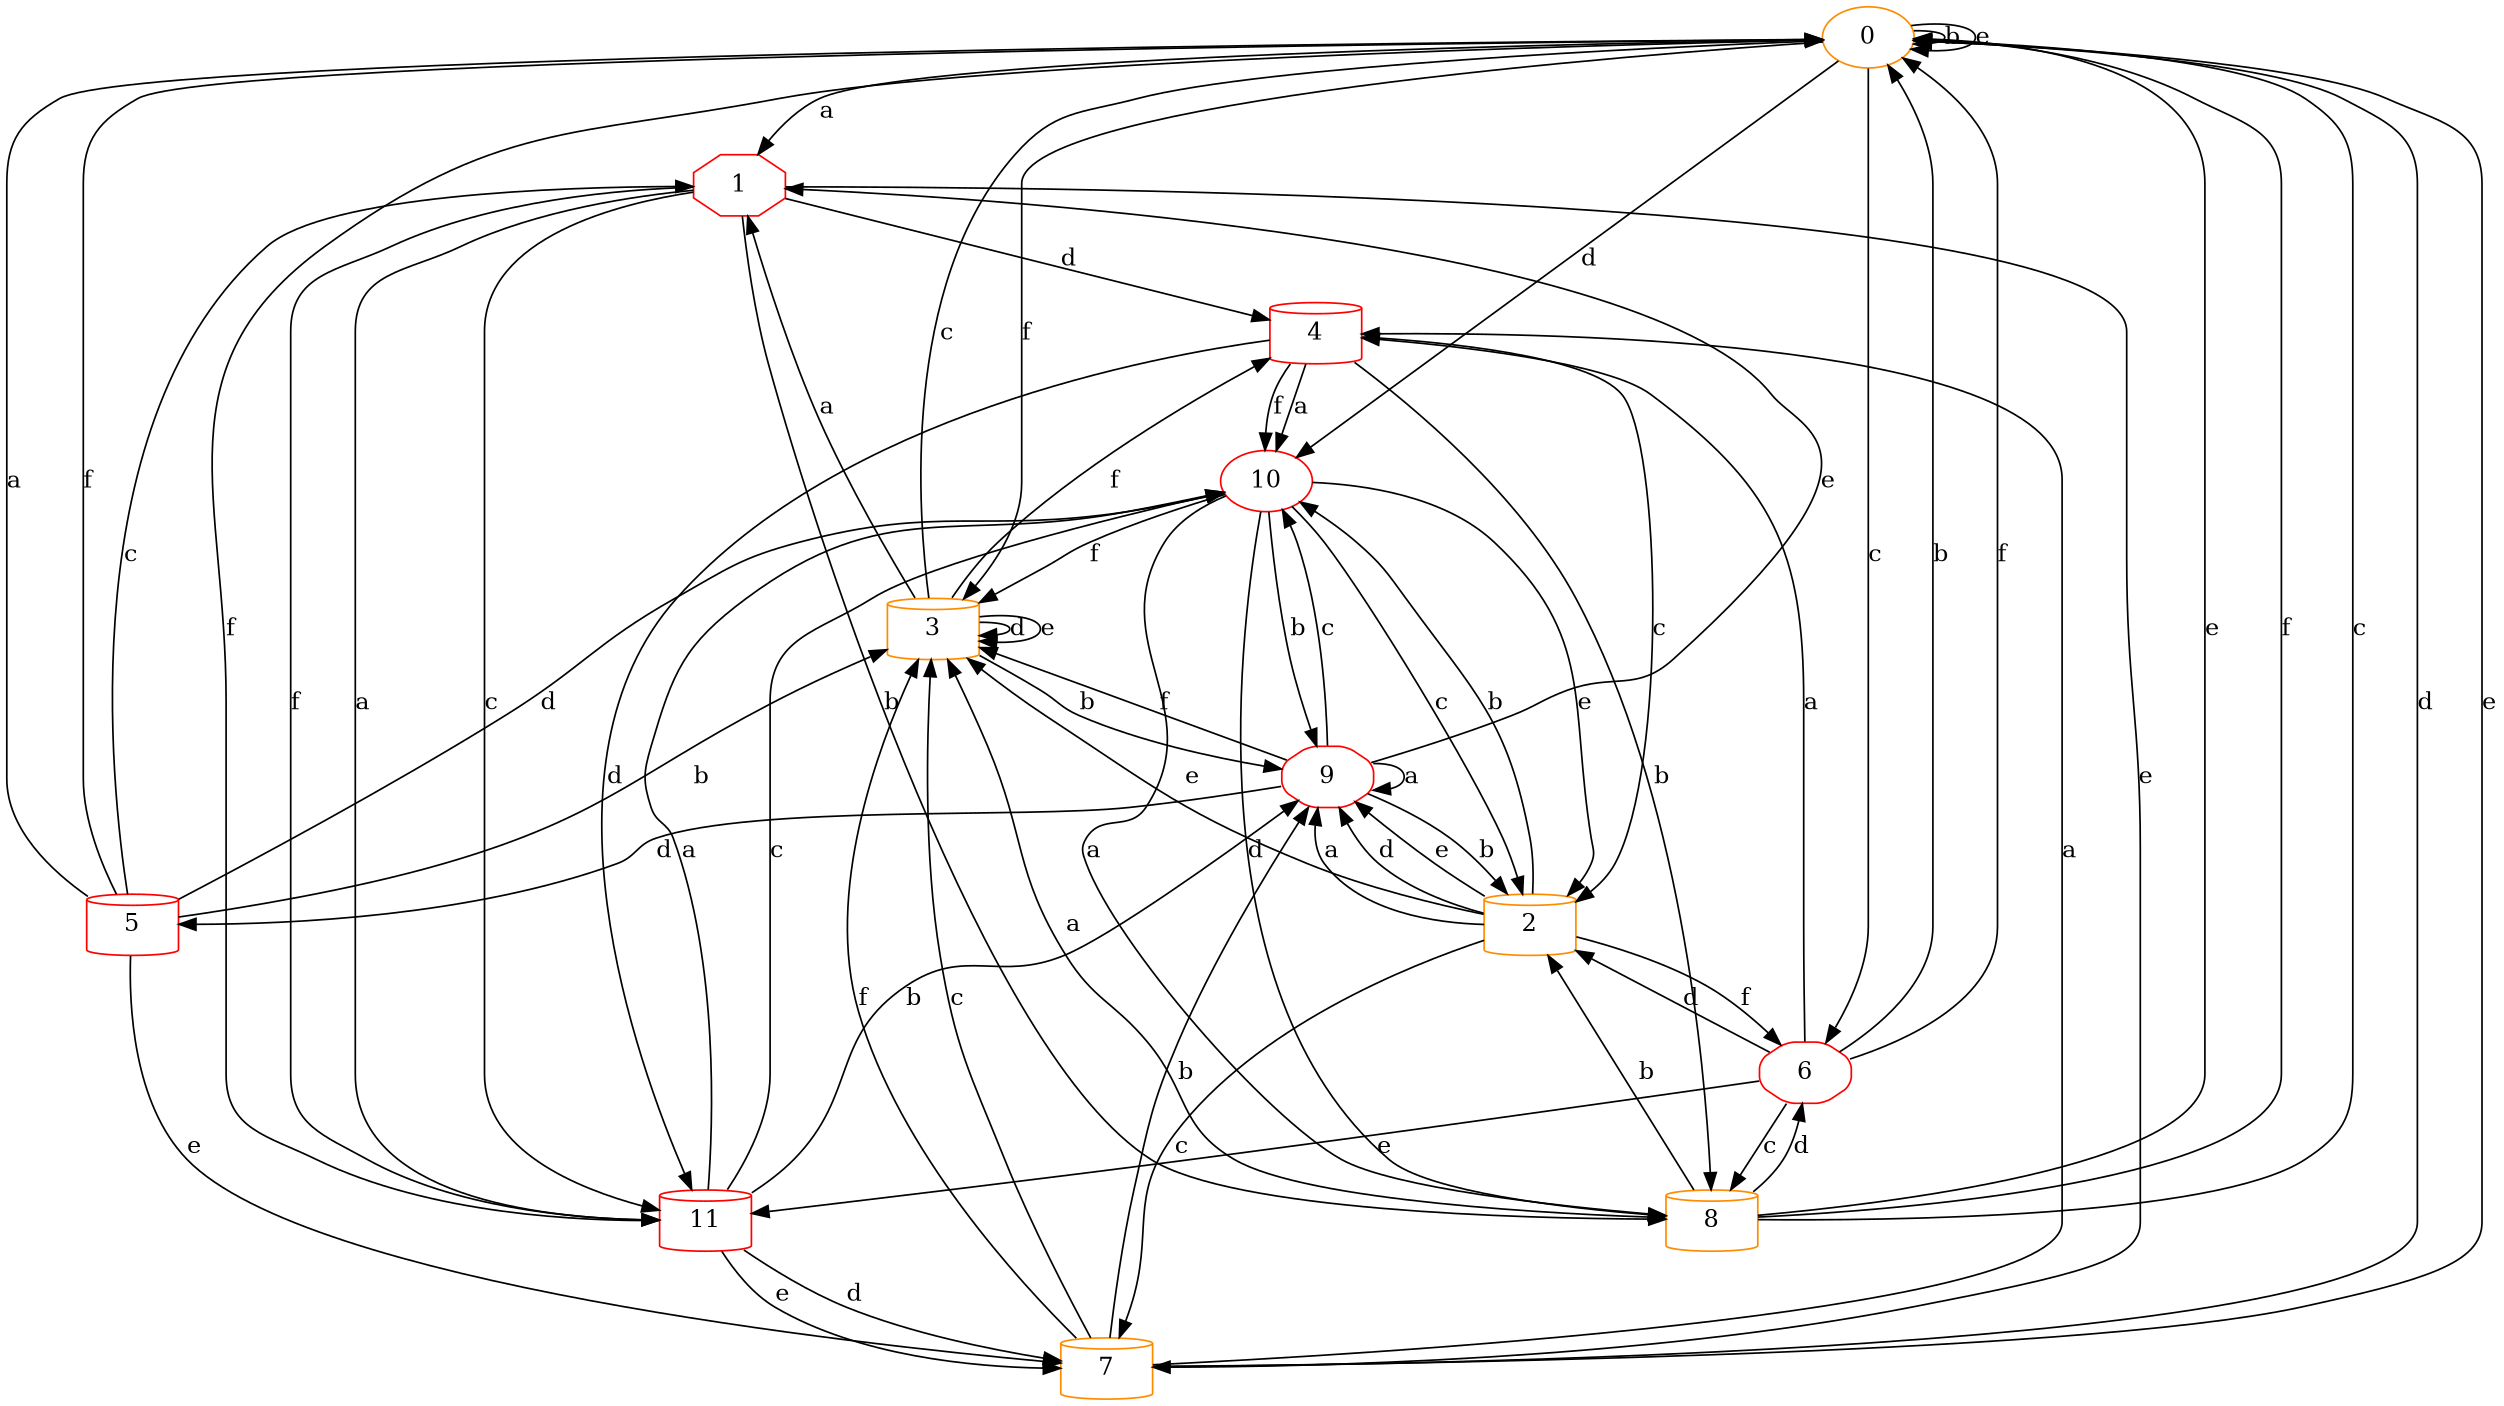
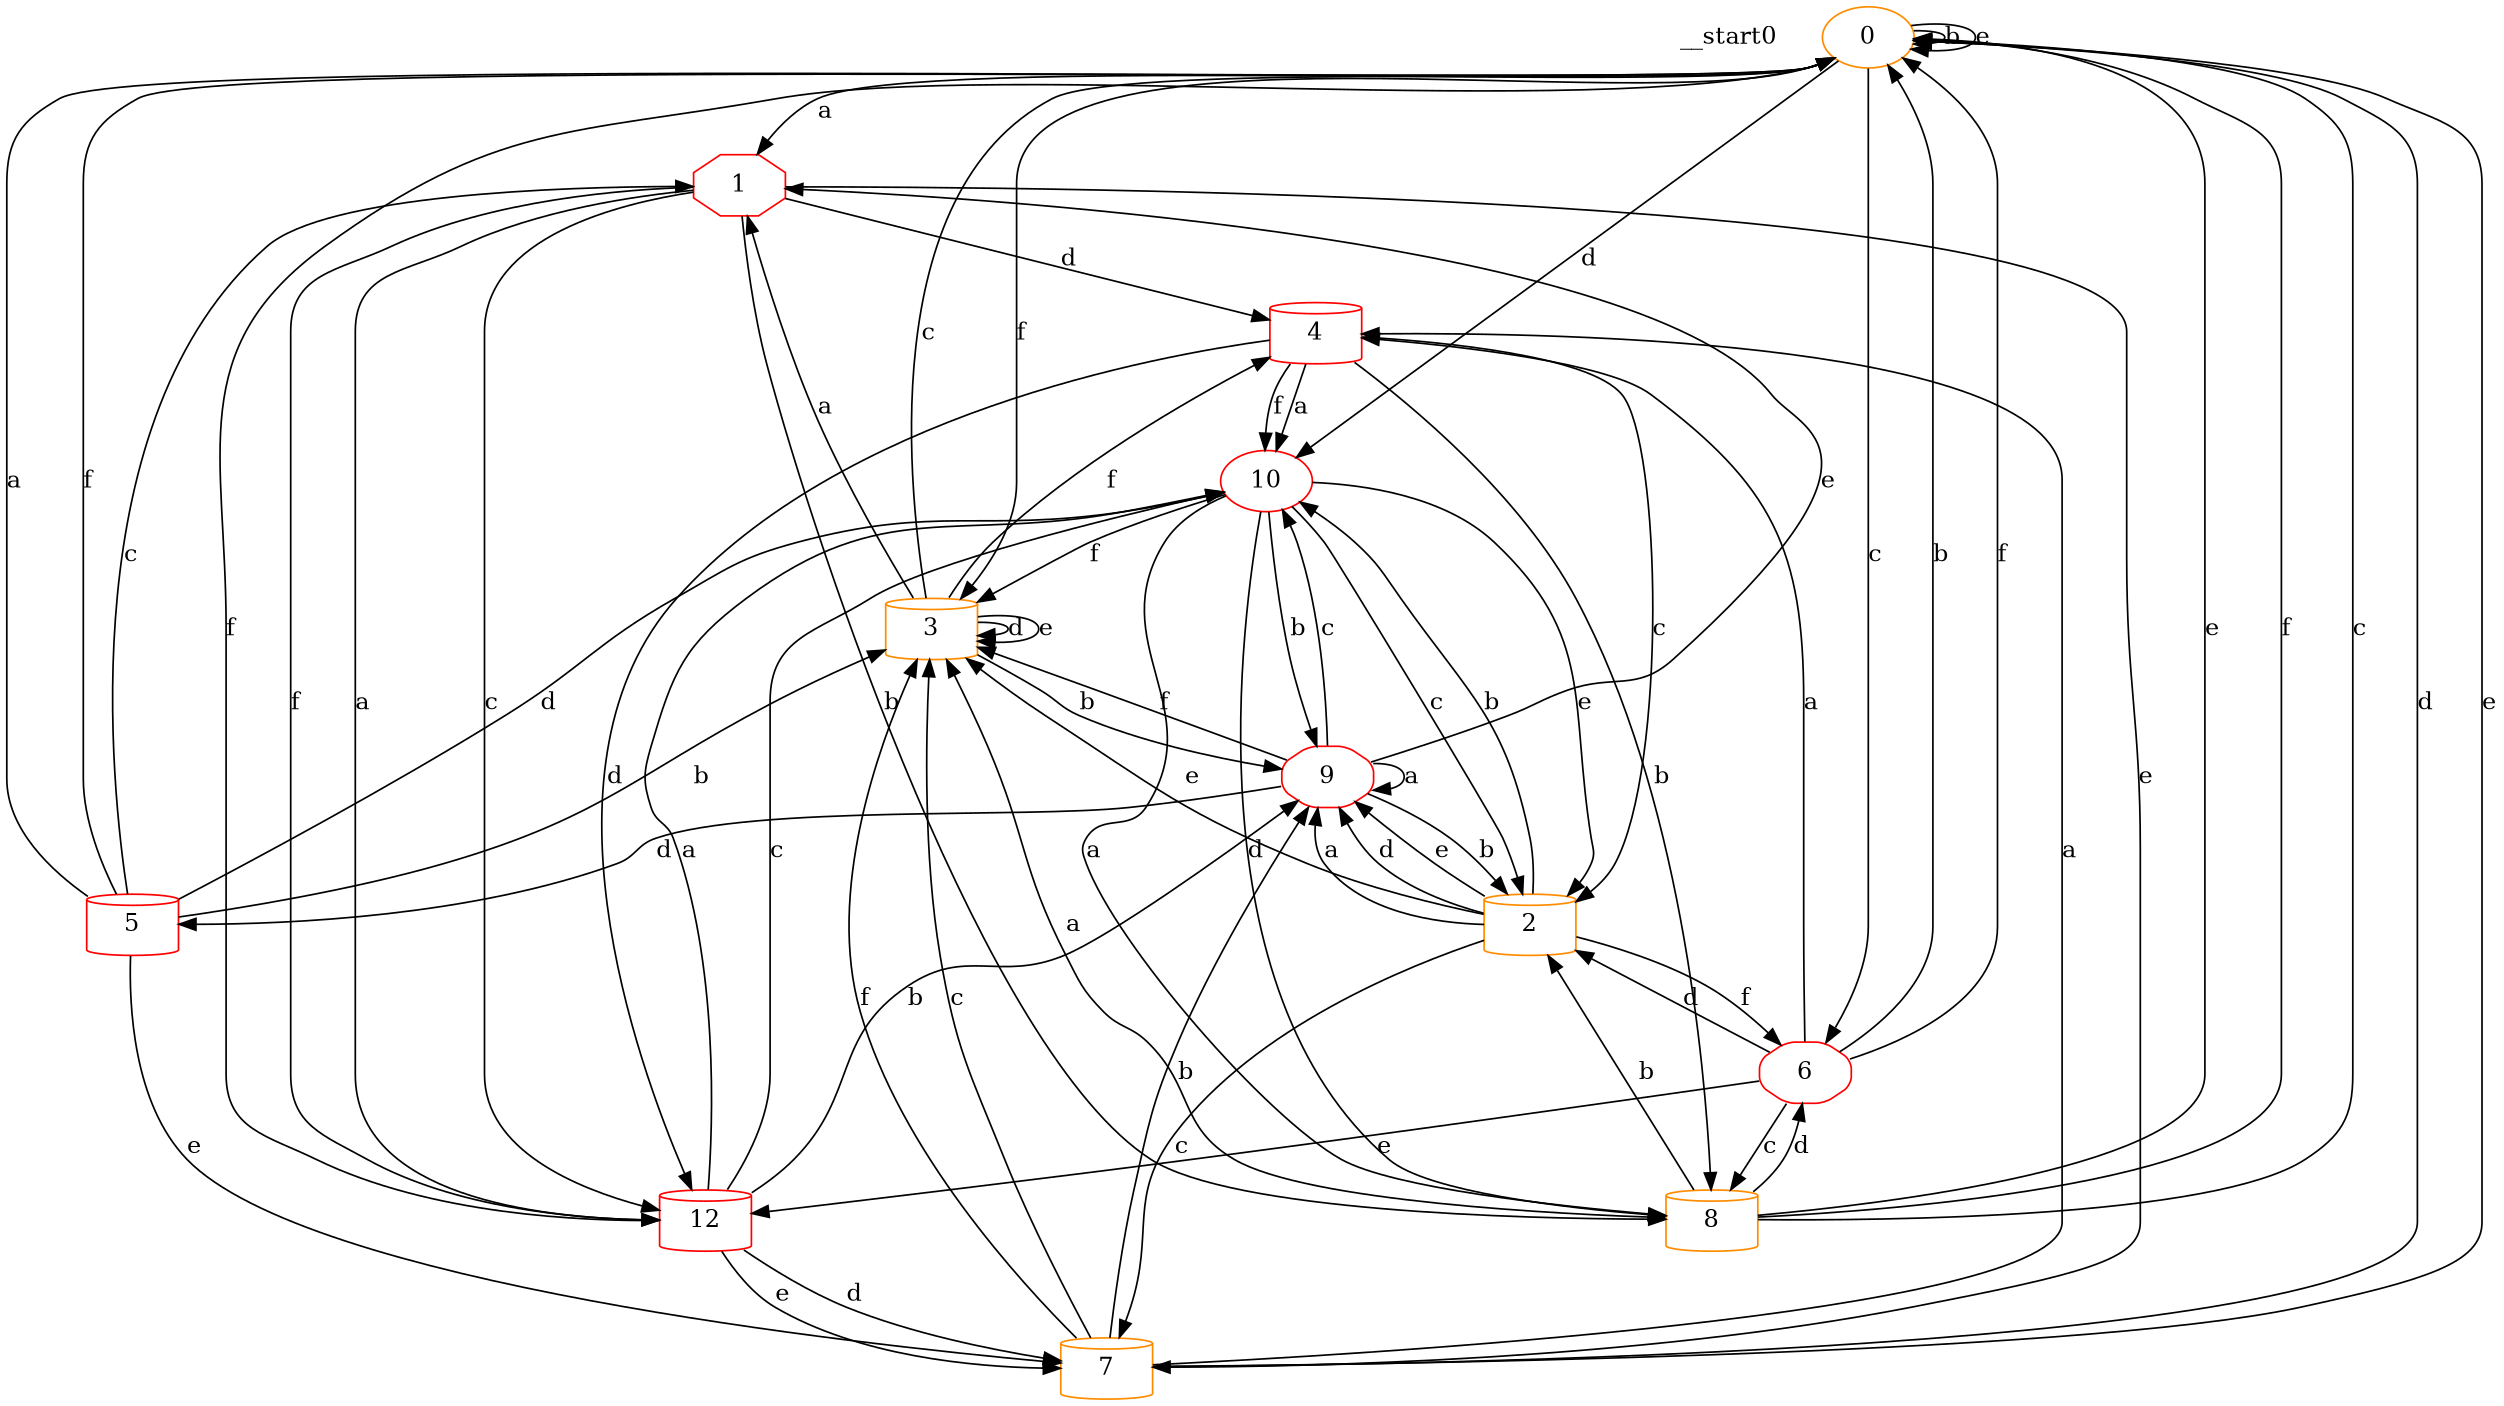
none -> (1729, 37)
(706, 1221) -> (706, 1221)
